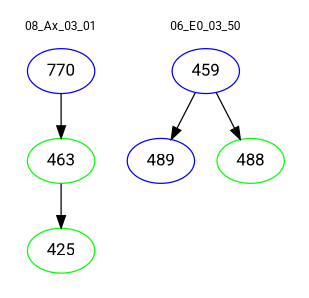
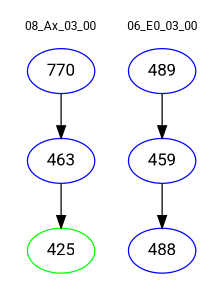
(61, 27) -> (61, 27)
(206, 27) -> (163, 27)
(186, 110) -> (162, 110)
(61, 161) -> (61, 161)
(251, 161) -> (162, 251)
